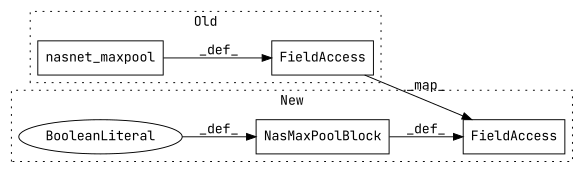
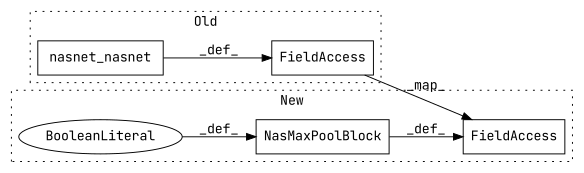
(101, 58) -> (101, 58)
